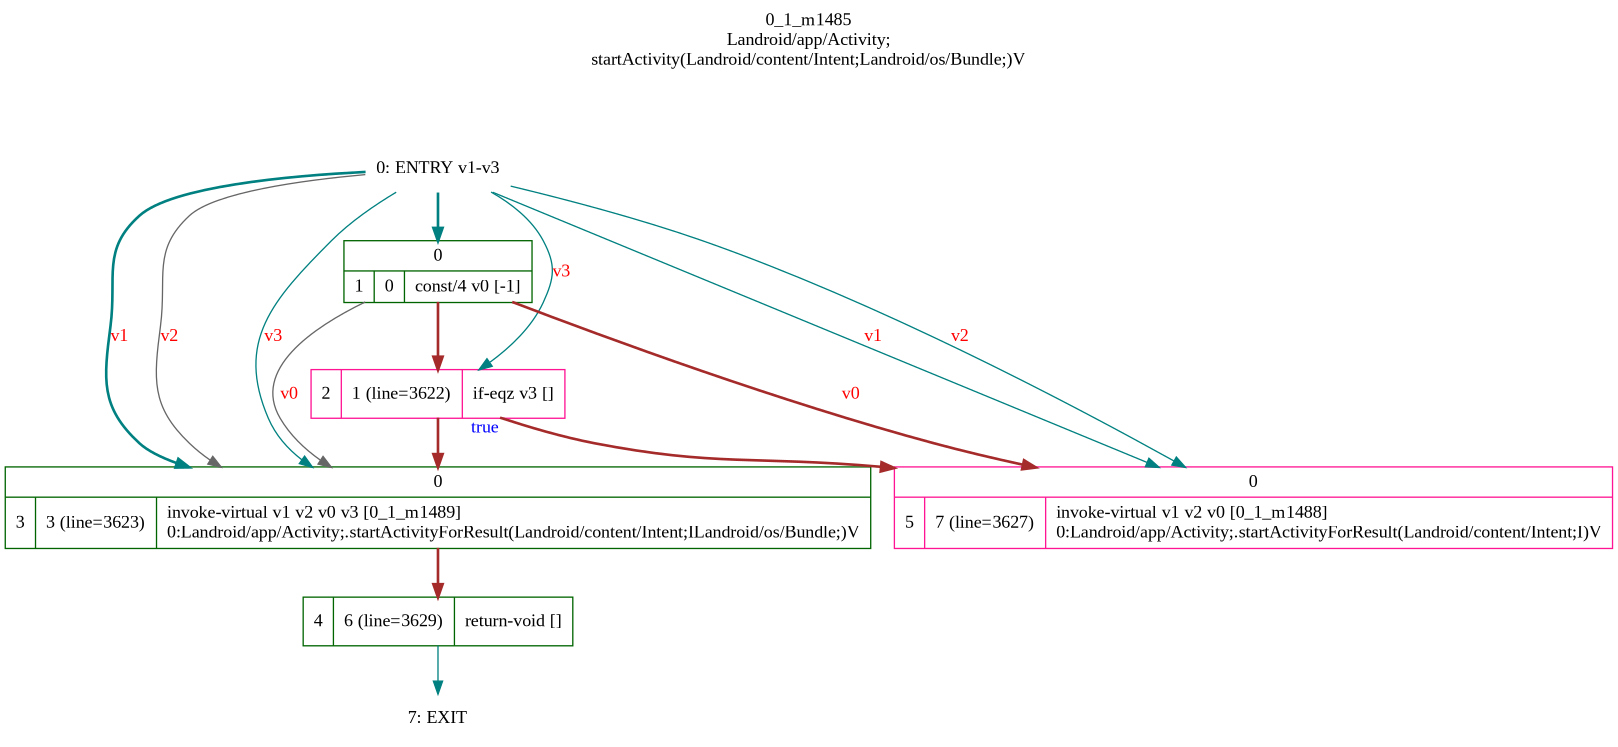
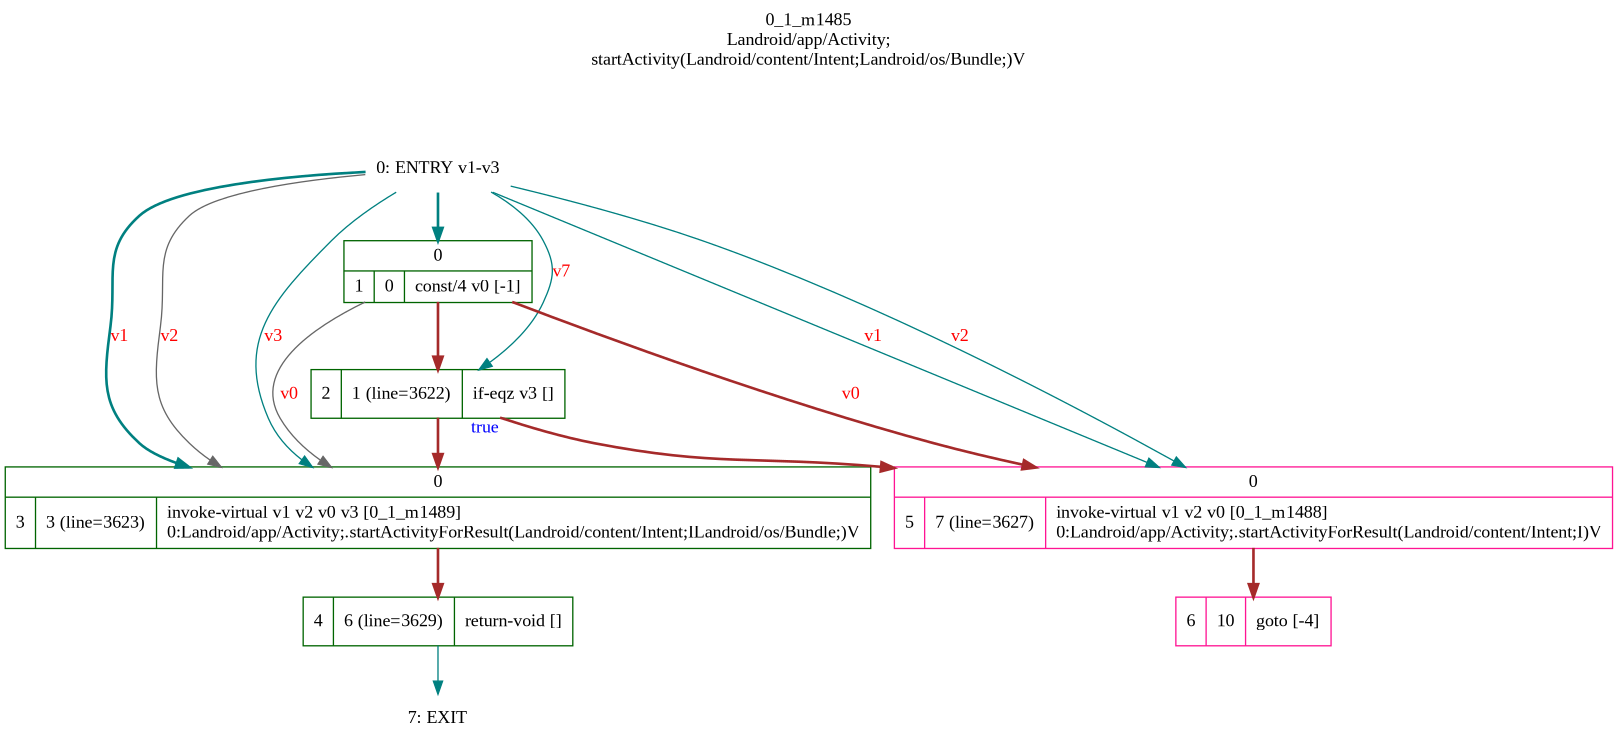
(562, 272) -> (562, 272)
(438, 394) -> (438, 394)
none -> (1253, 621)
